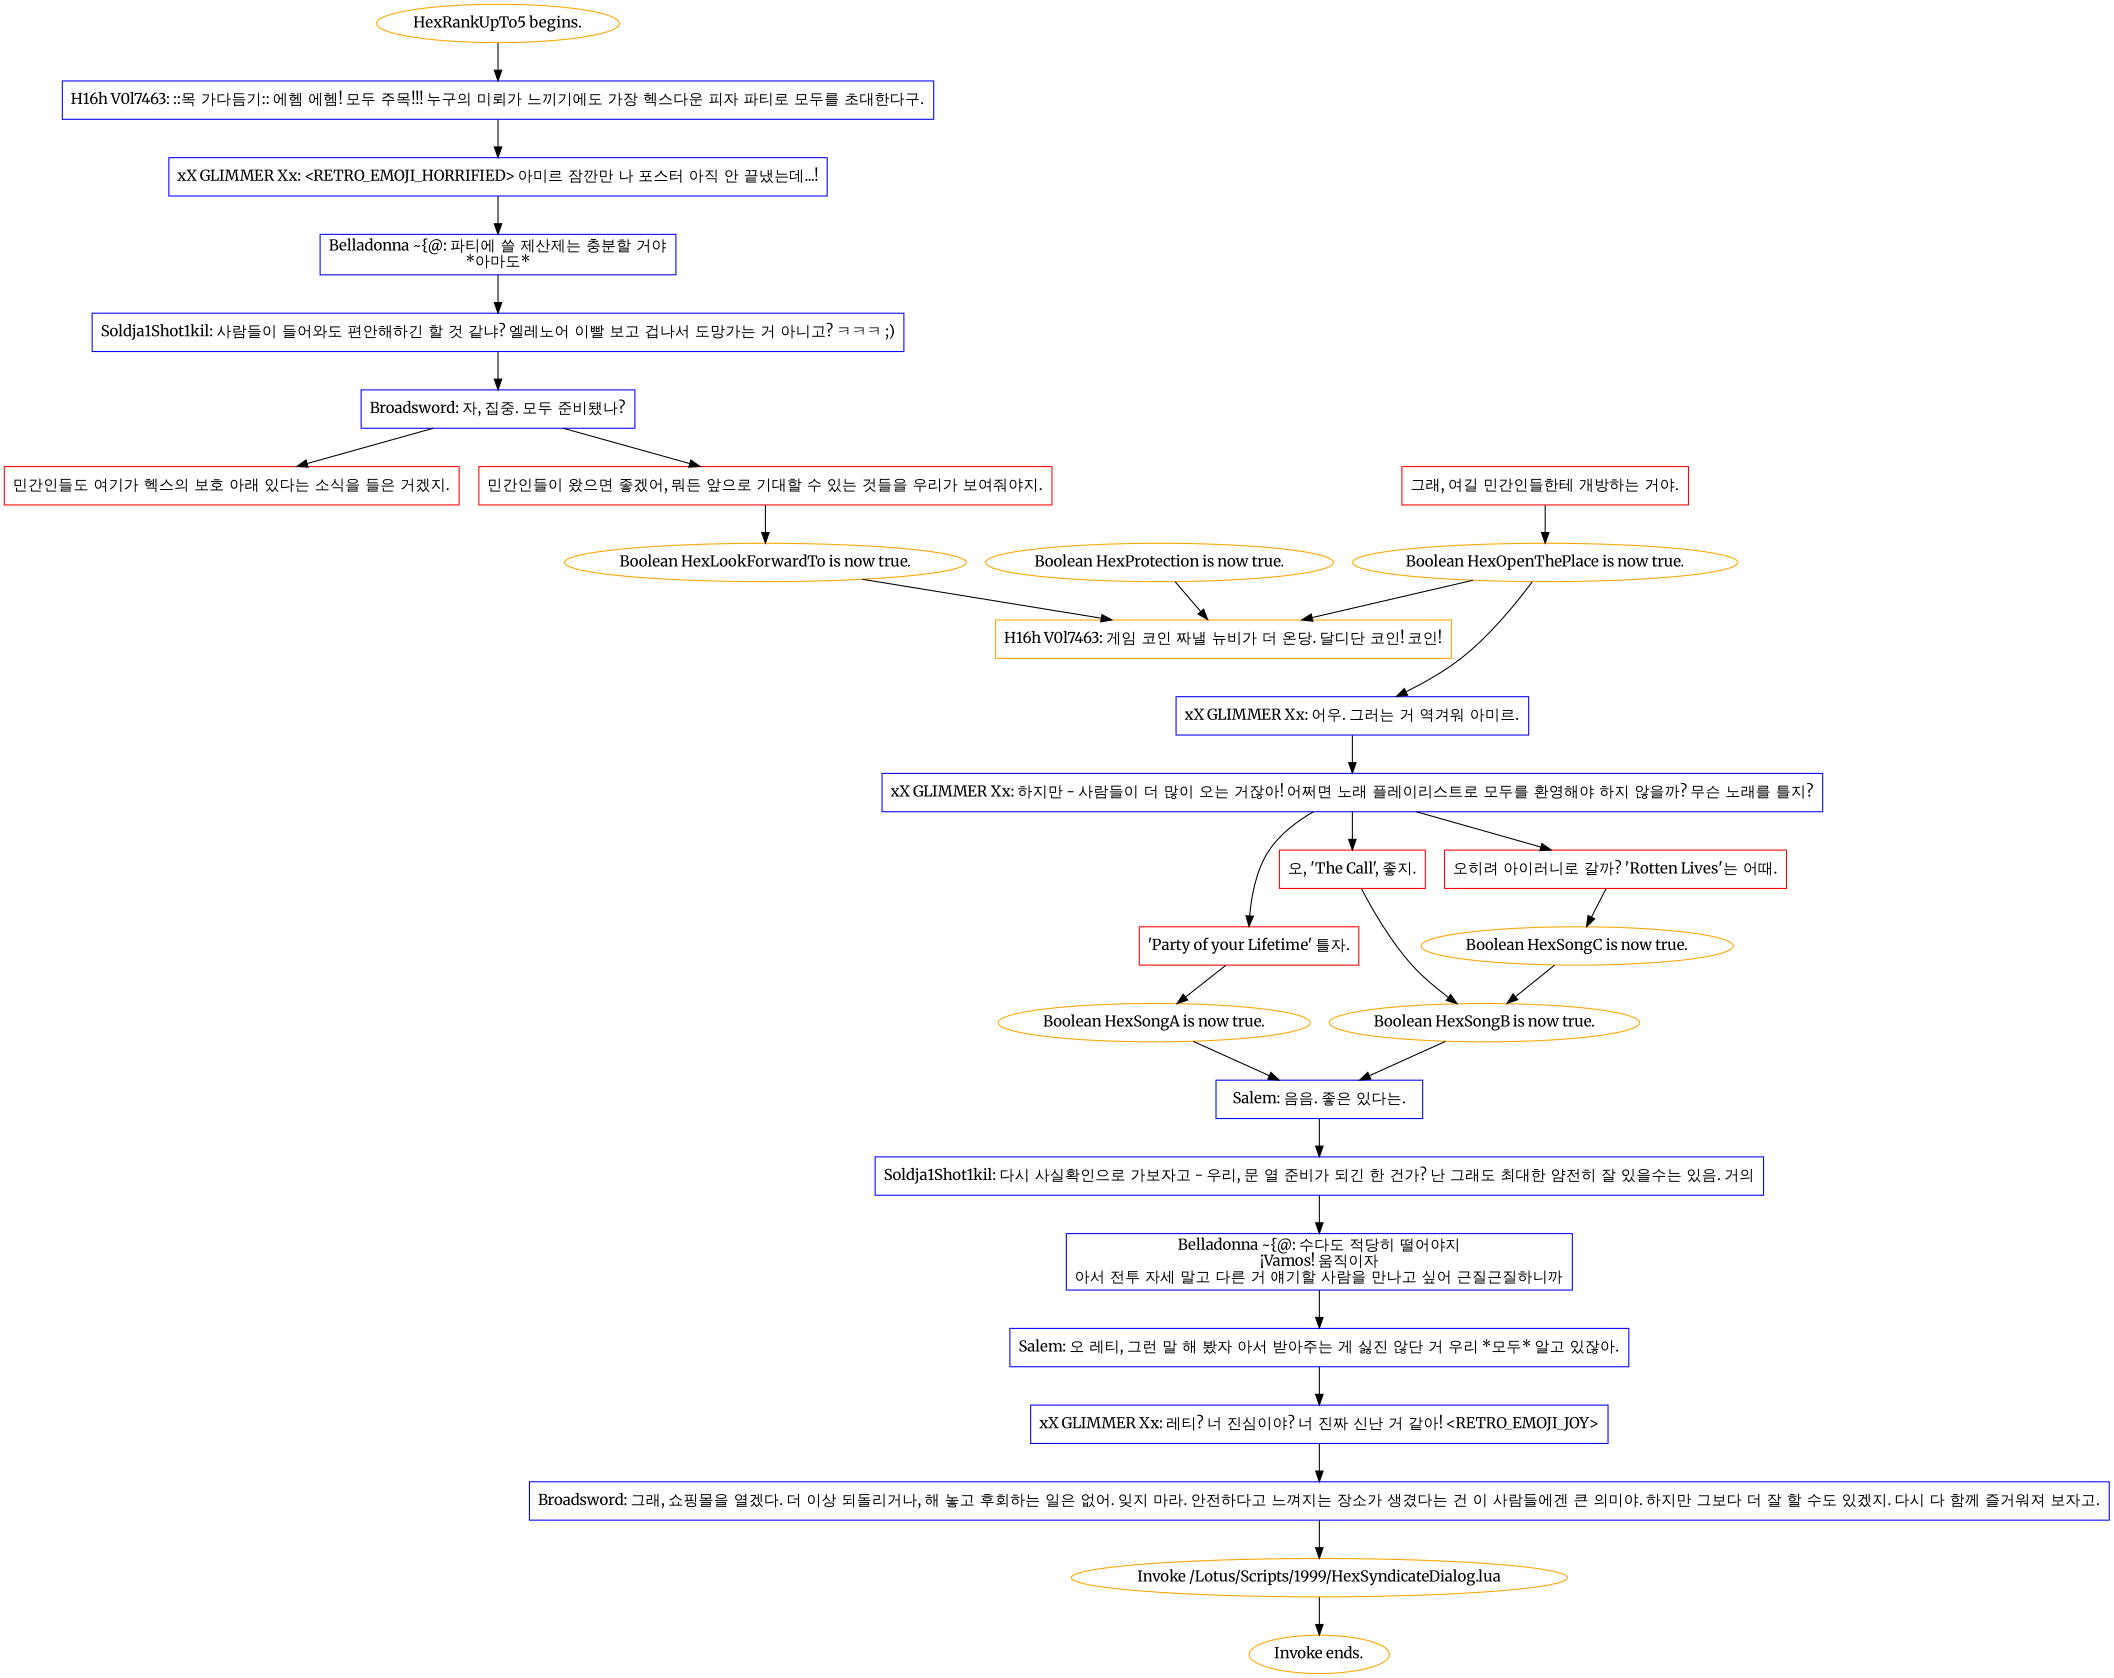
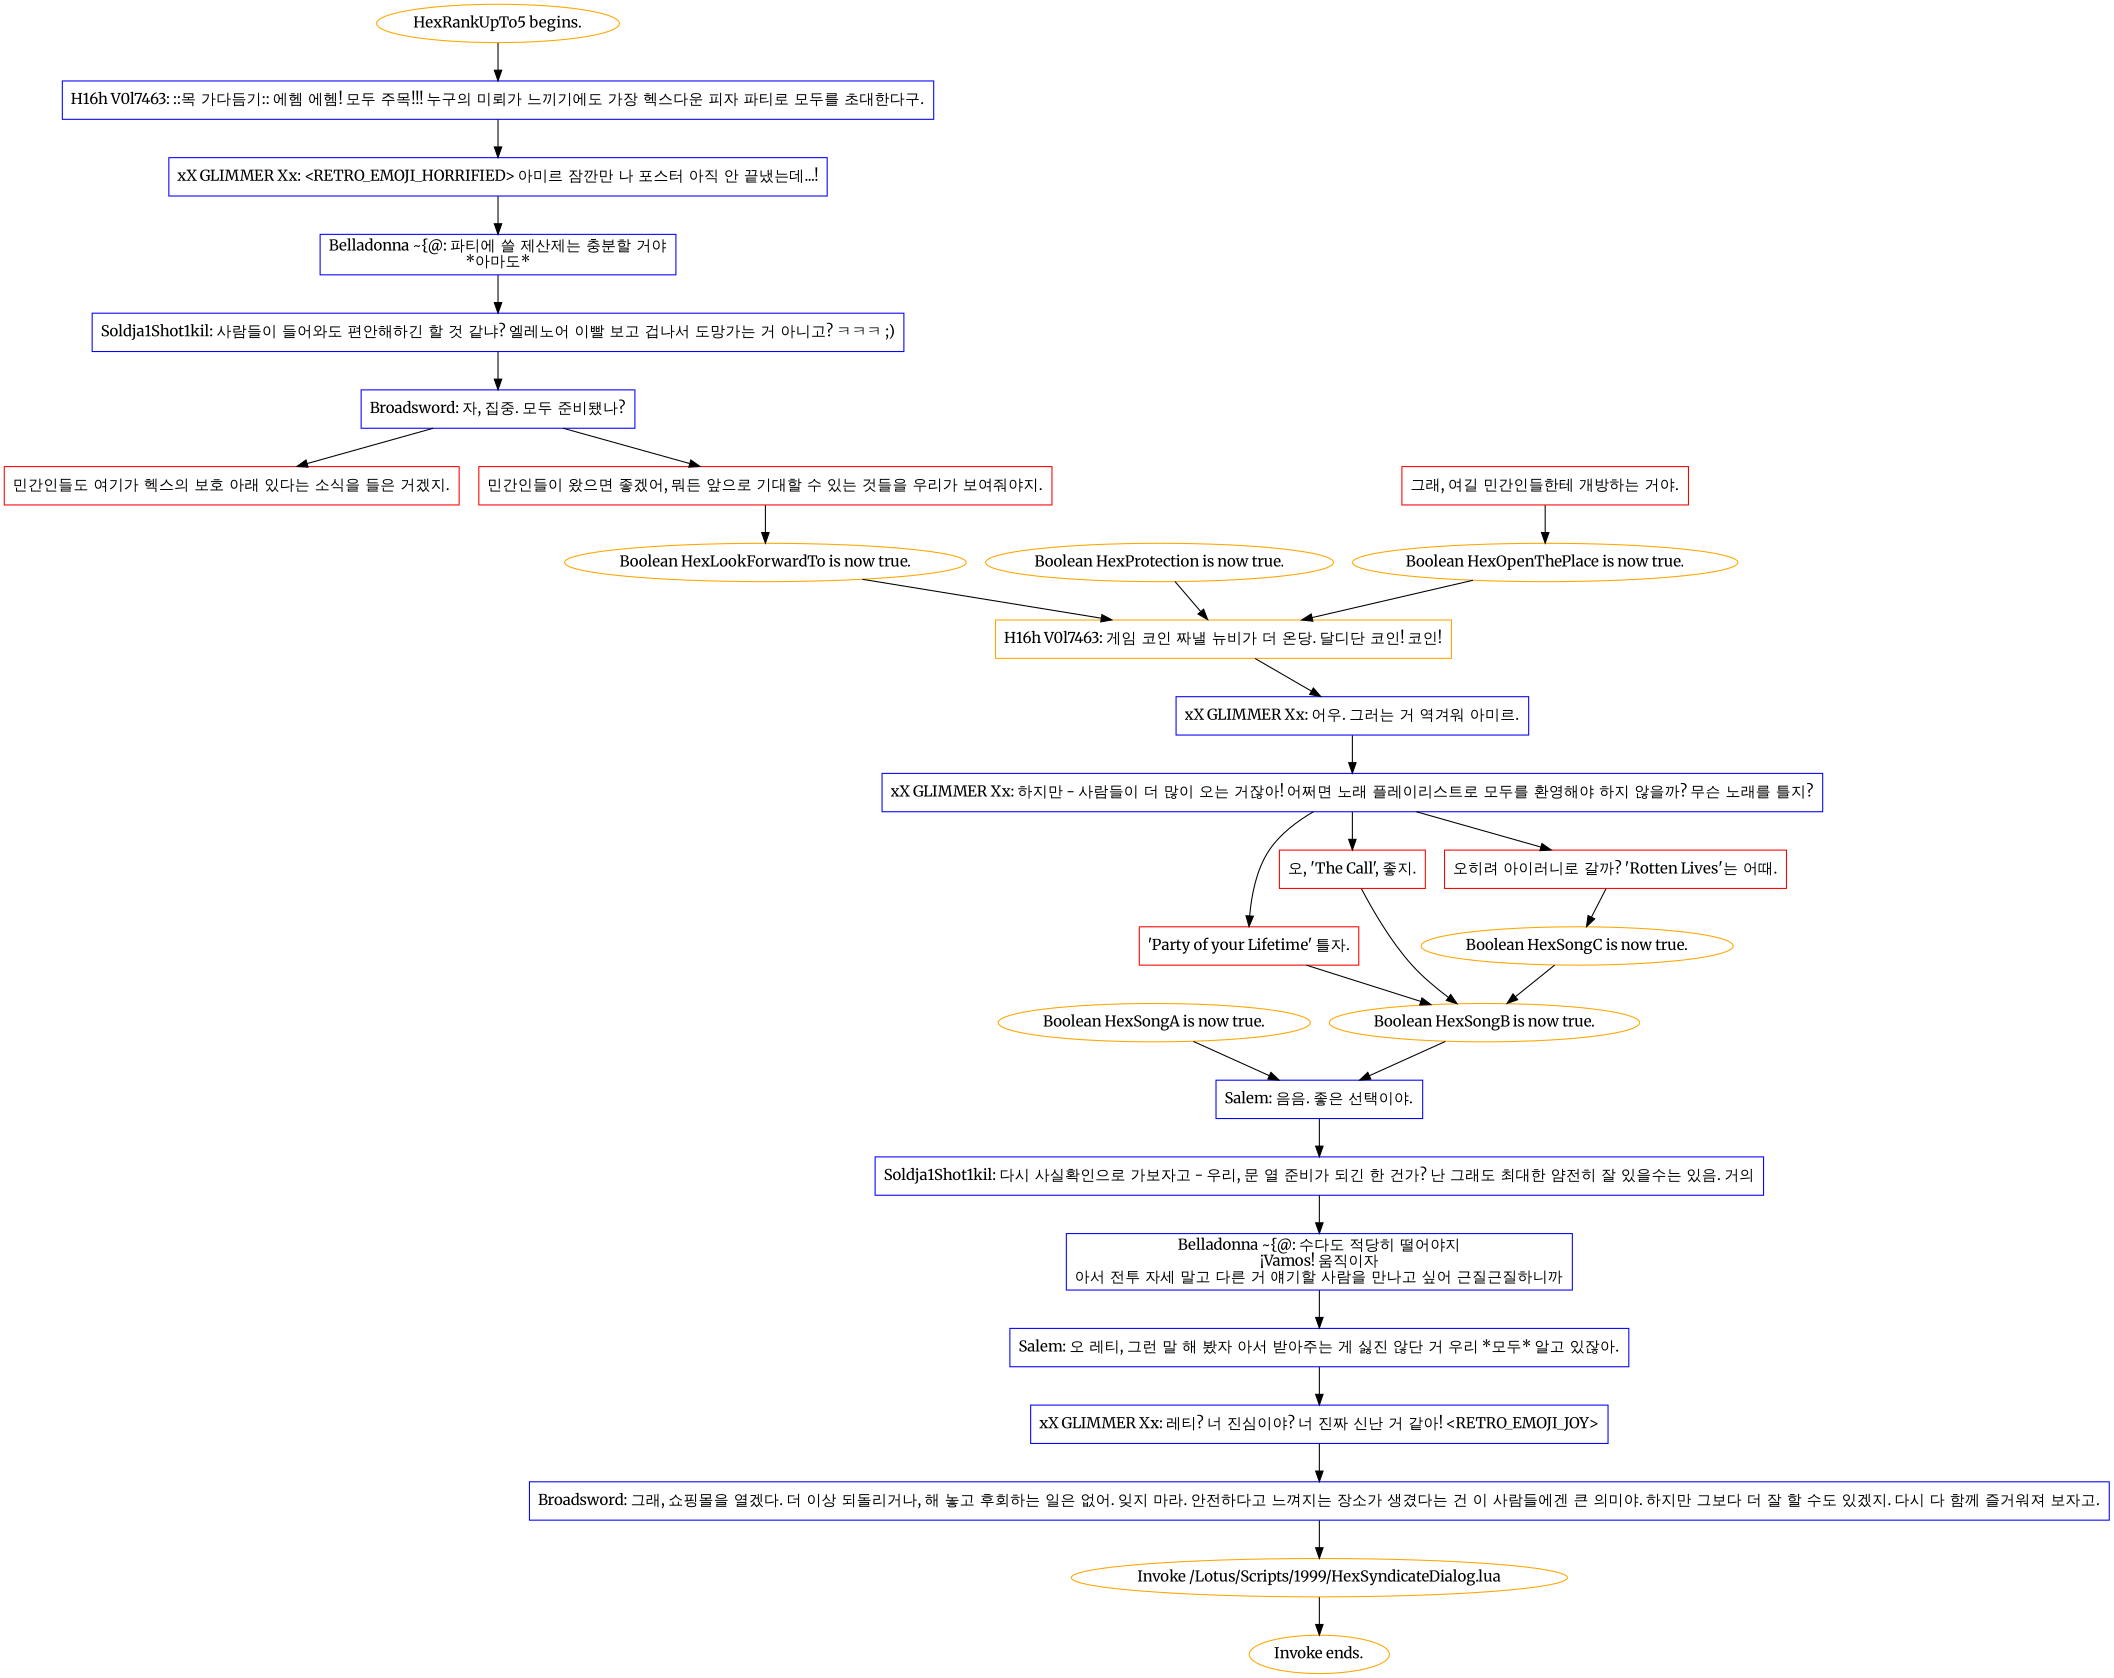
(1476, 645) -> (1283, 675)
(1206, 981) -> (1364, 983)
(1319, 1099) -> (1319, 1099)
